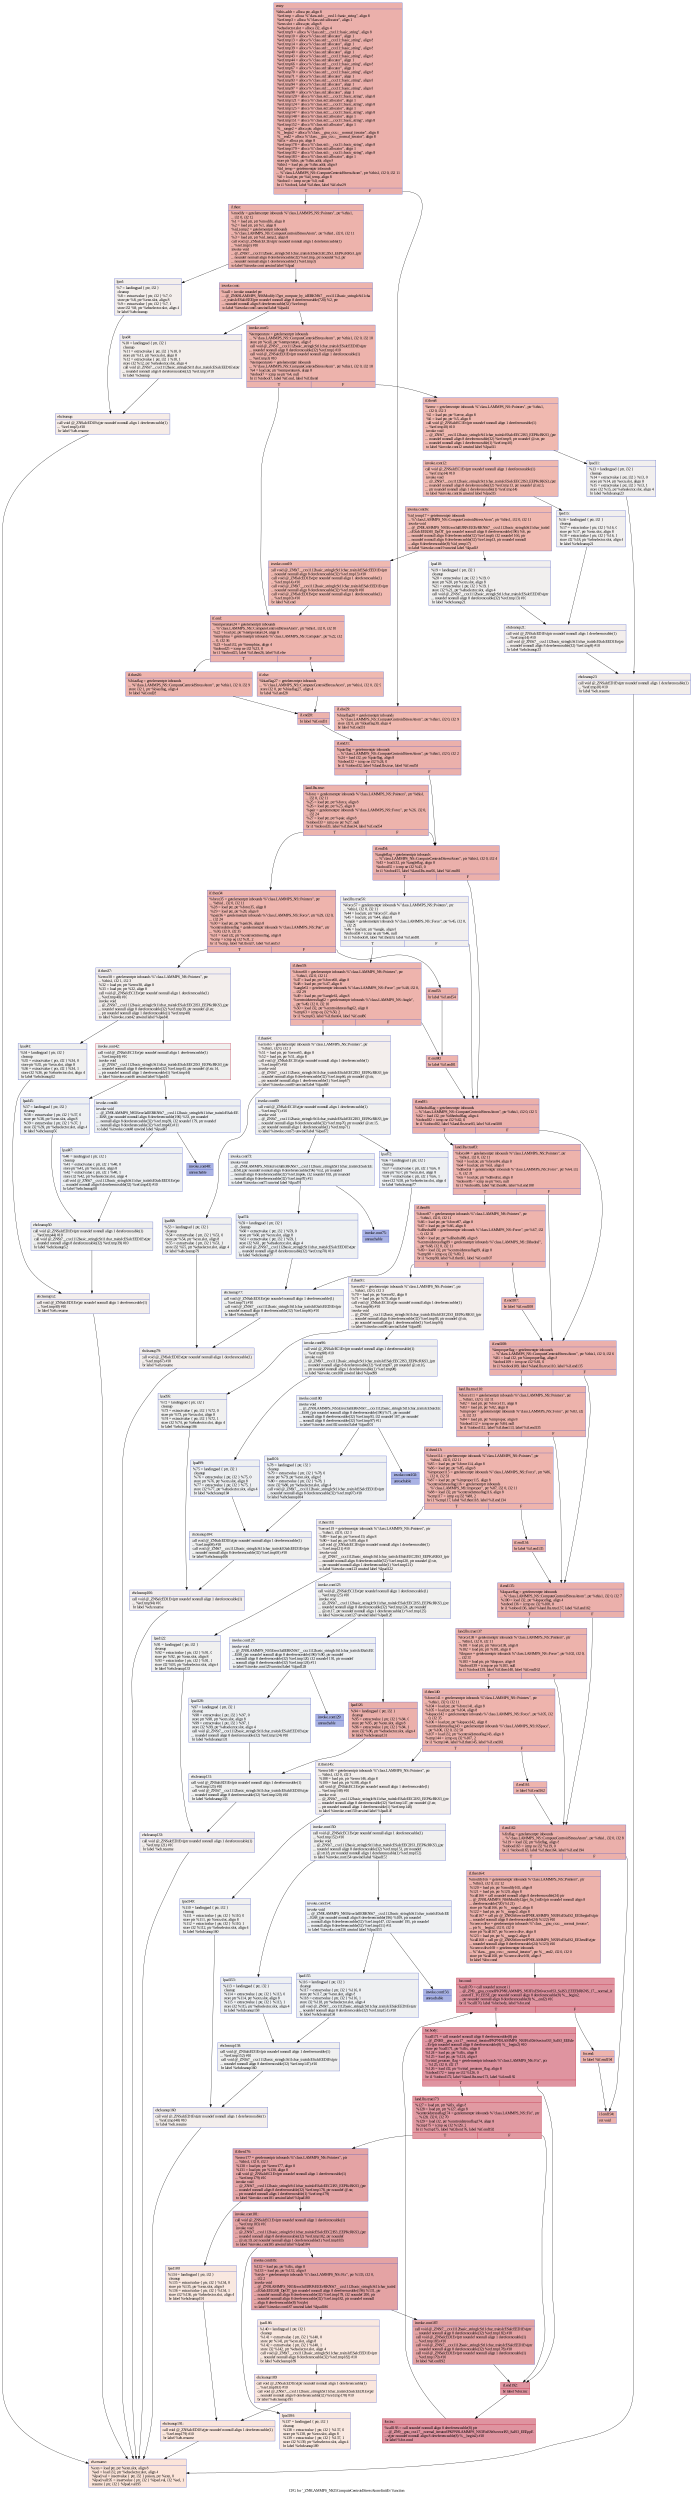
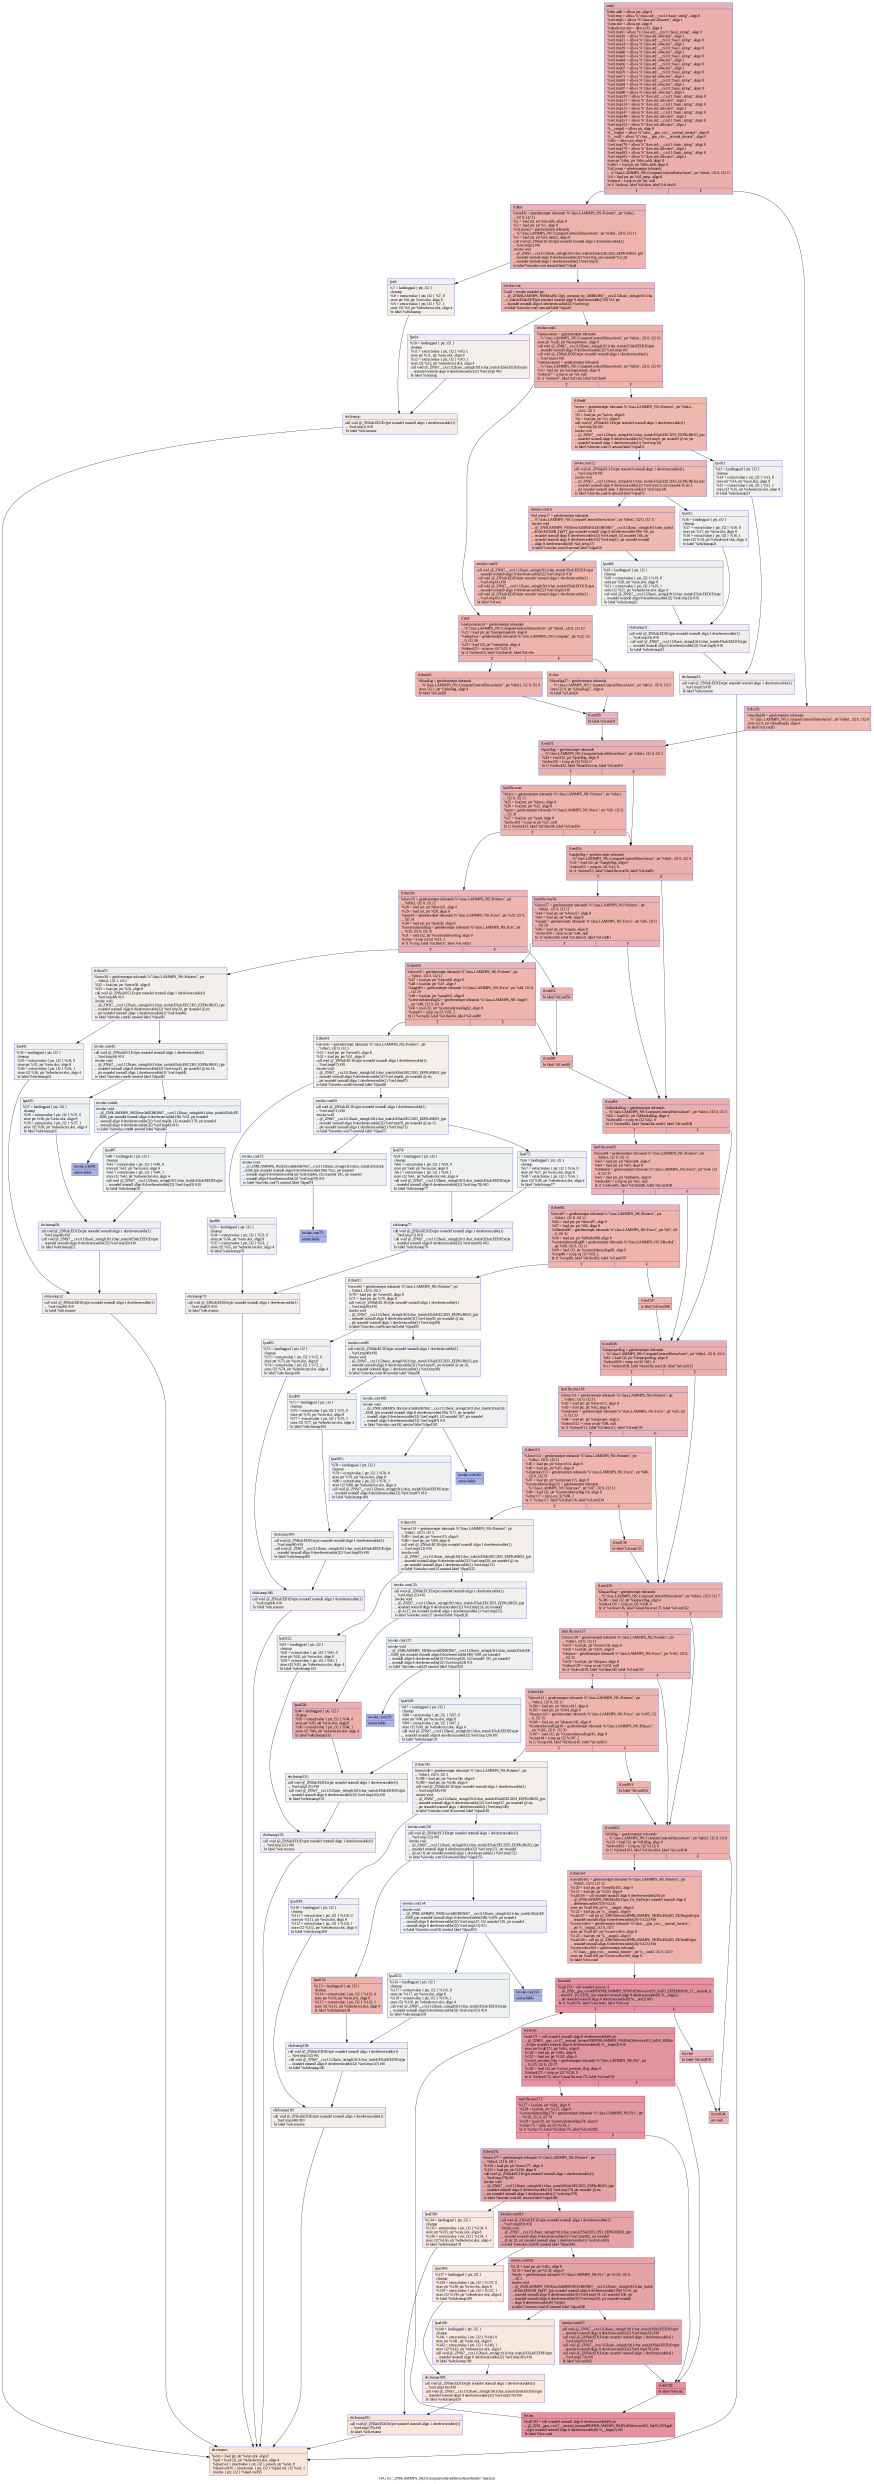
(404, 921) -> (596, 921)
(299, 1198) -> none
(256, 1995) -> (347, 1995)
(315, 2406) -> (424, 2337)
